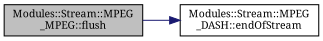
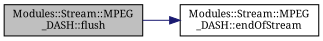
(73, 20) -> (73, 20)
